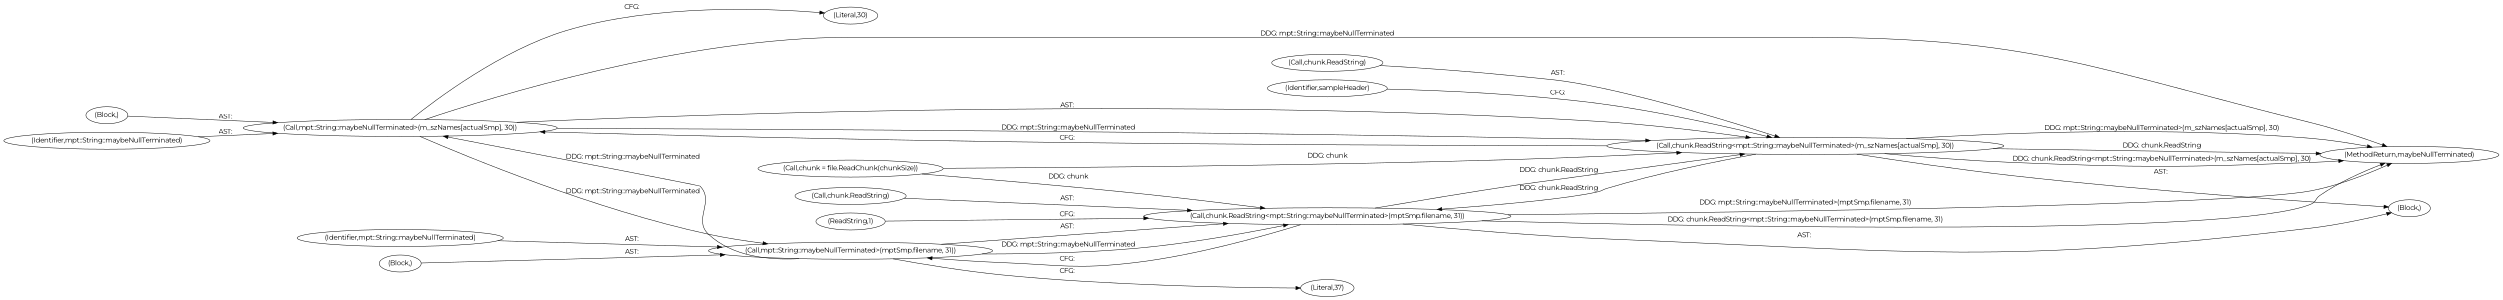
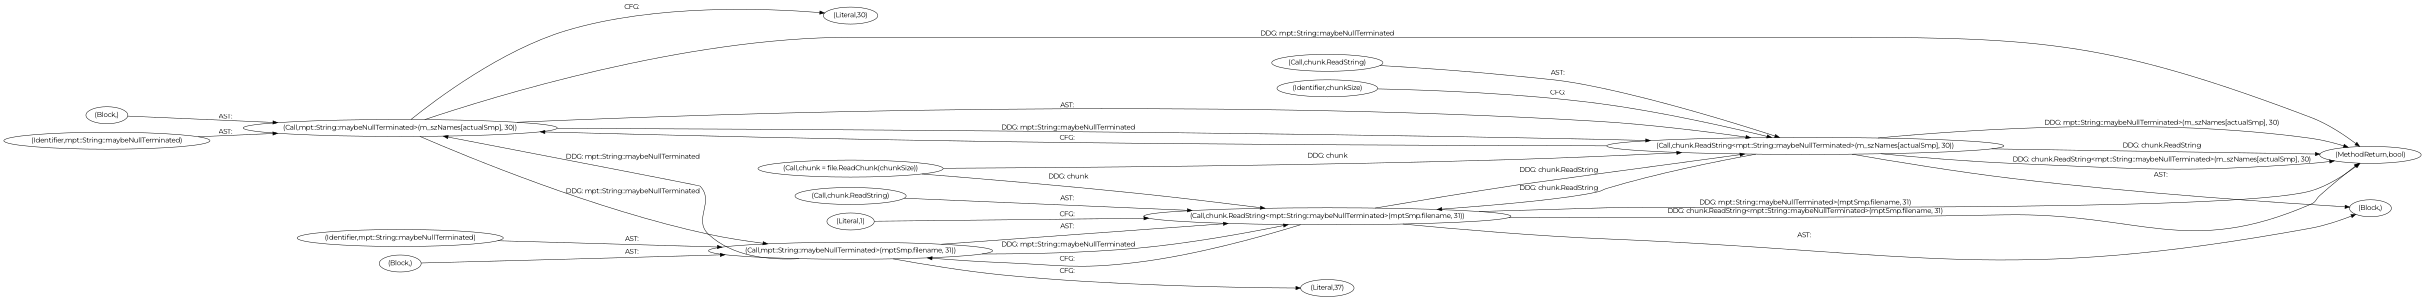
(1327, 88) -> (1327, 88)
(2409, 155) -> (2370, 155)
(851, 221) -> (851, 221)
